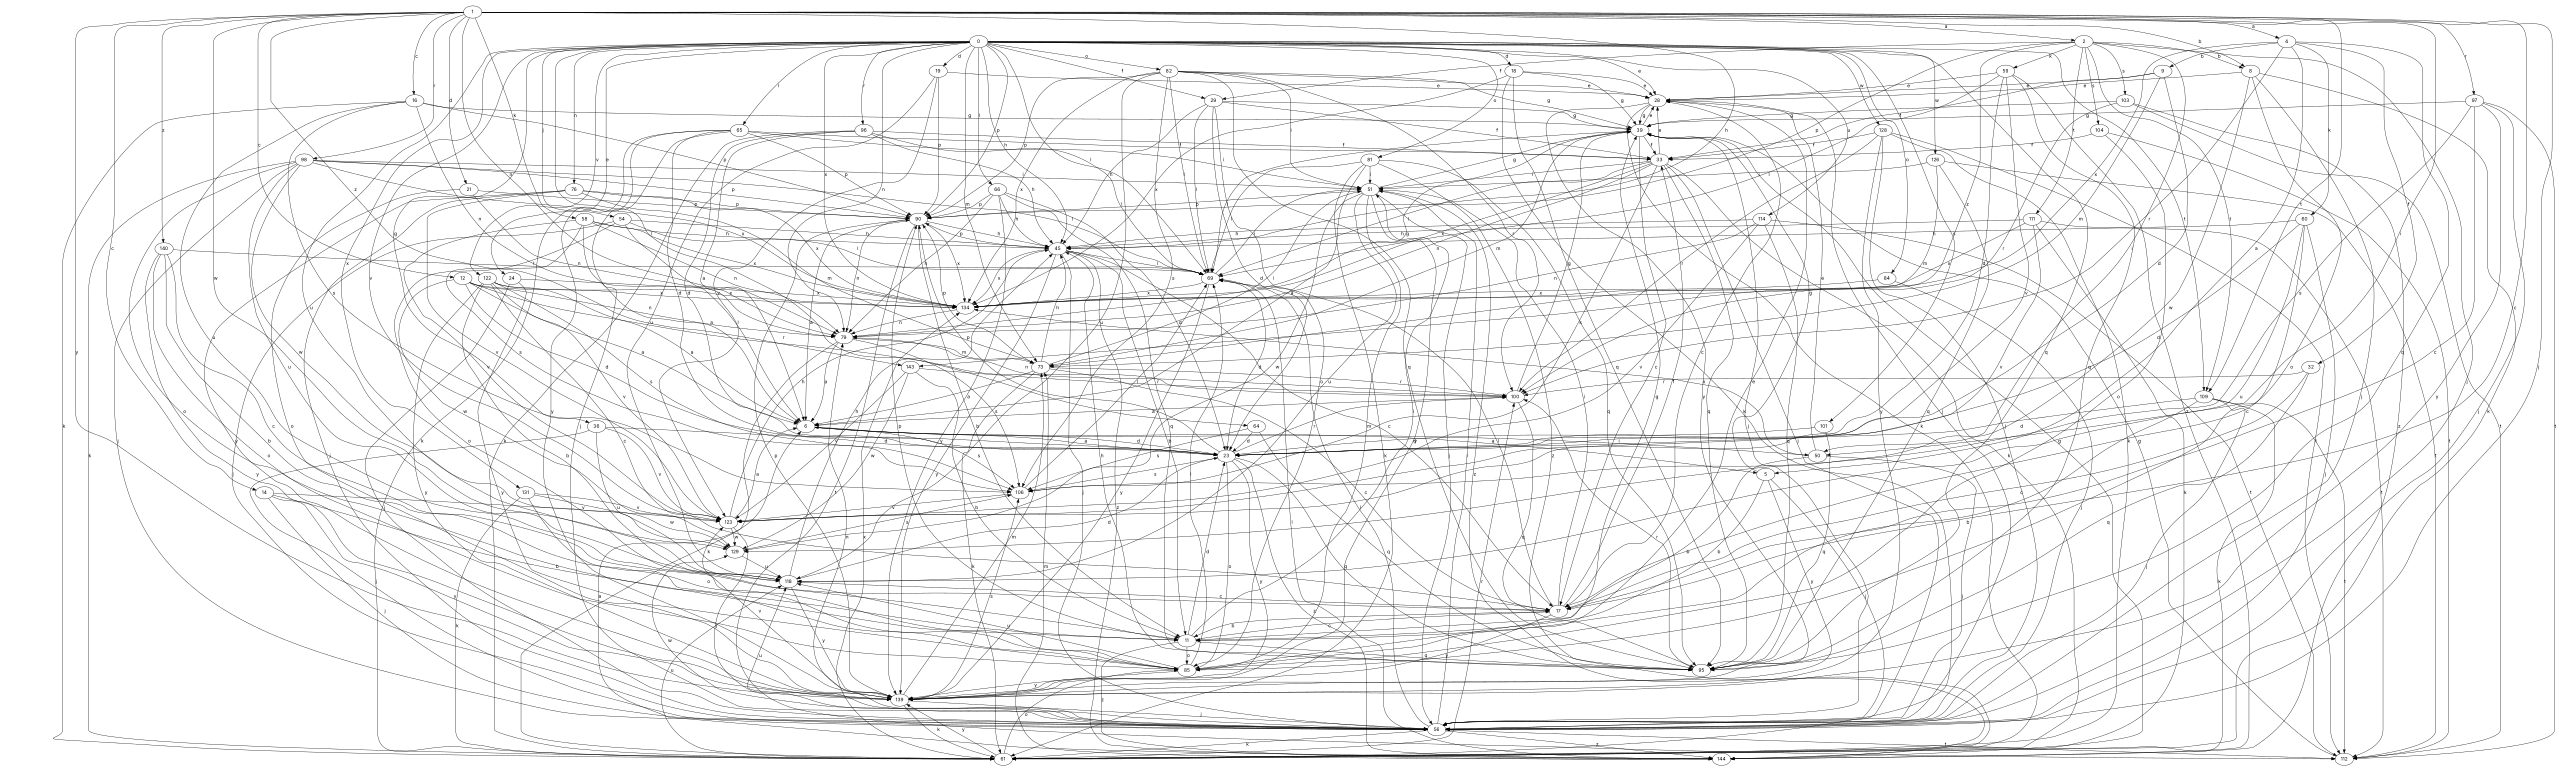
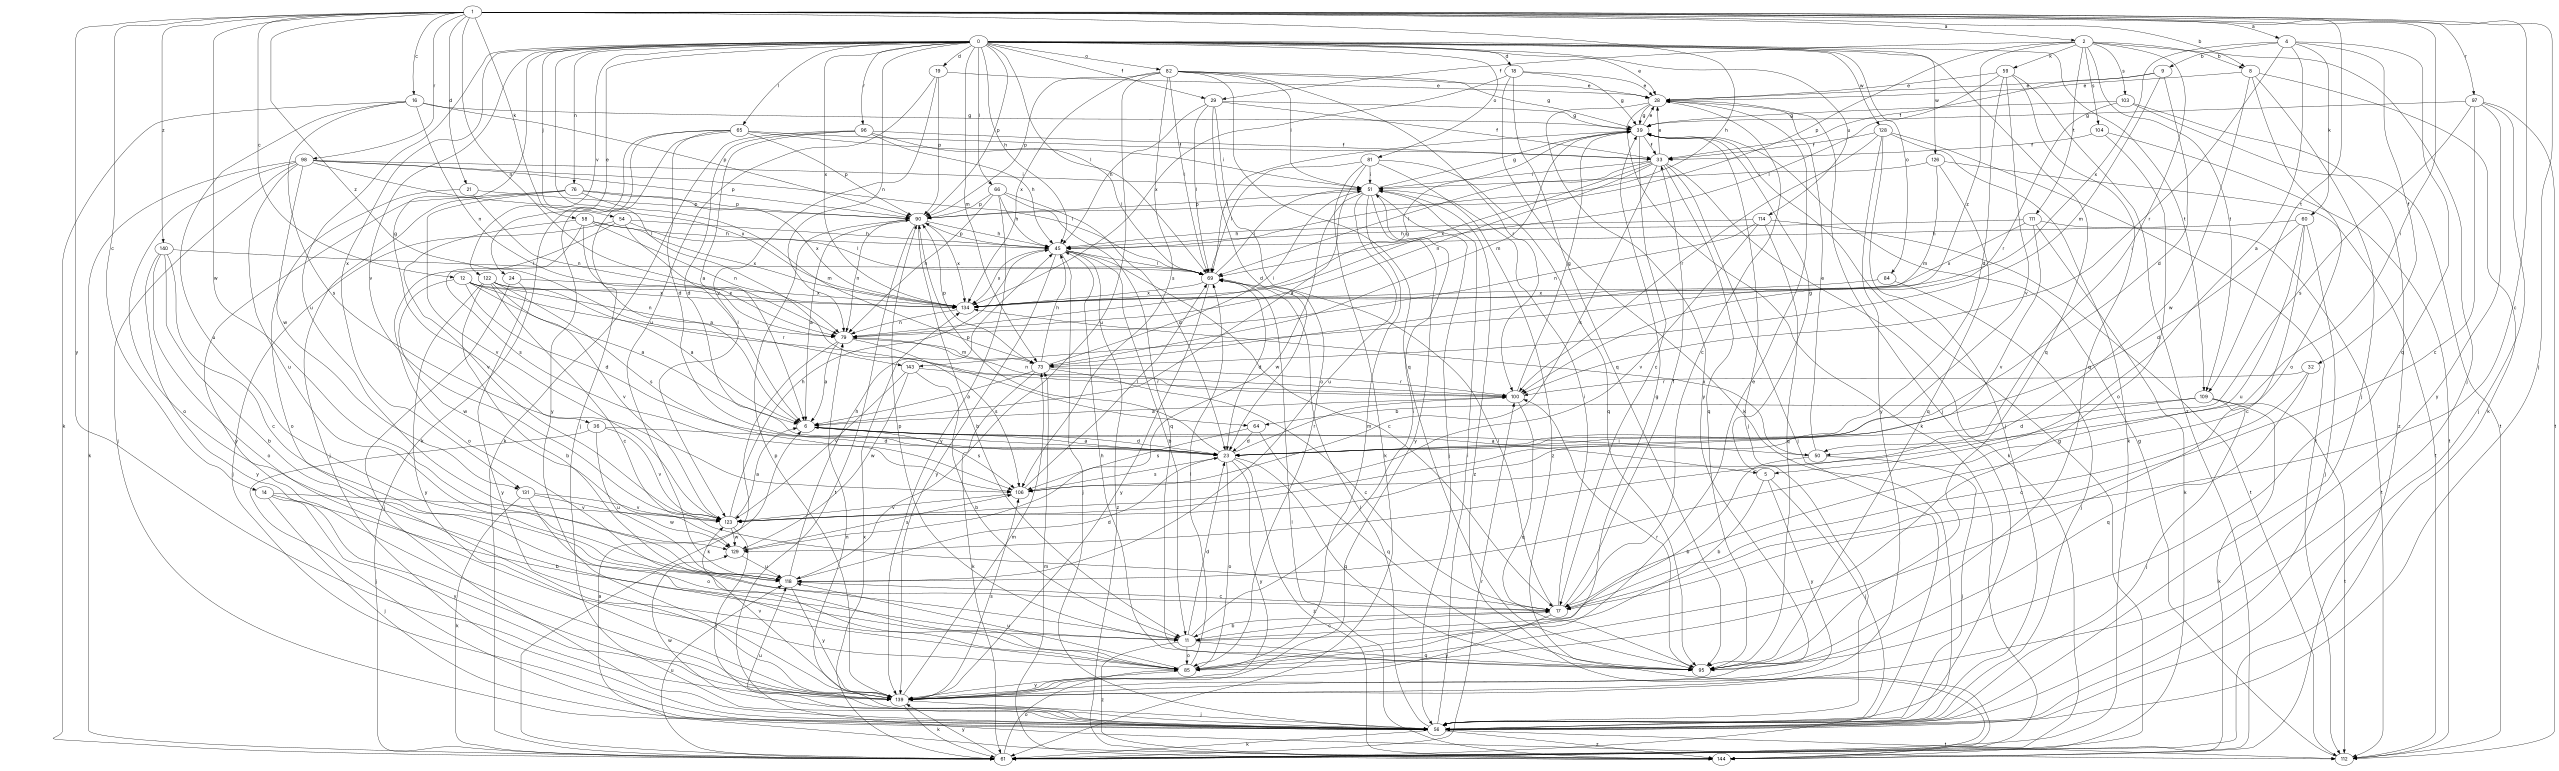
(1824, 426) -> none
(400, 442) -> (328, 368)
(1696, 605) -> (1732, 405)
